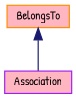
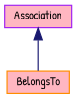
(38, 55) -> (38, 55)
